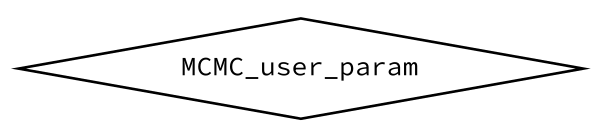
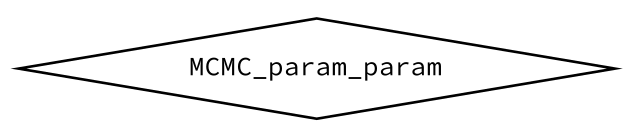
(301, 69) -> (317, 69)
